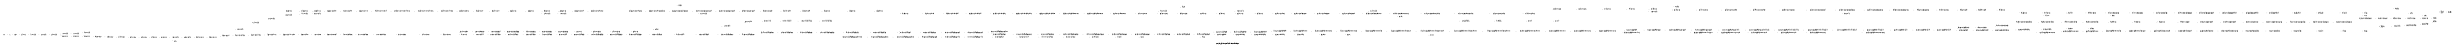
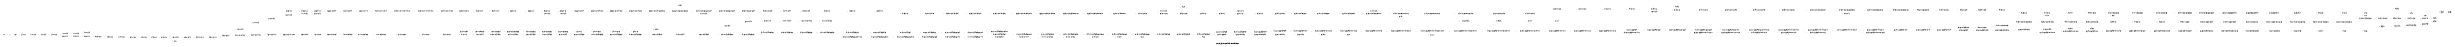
none -> (616, 11)
